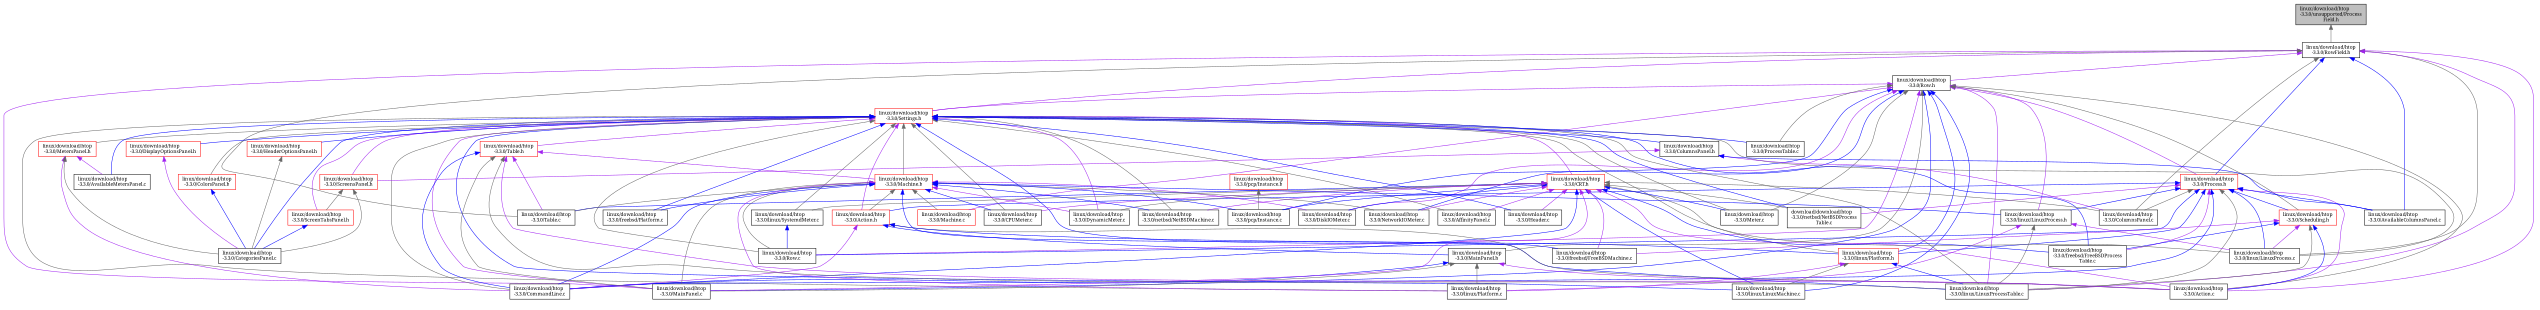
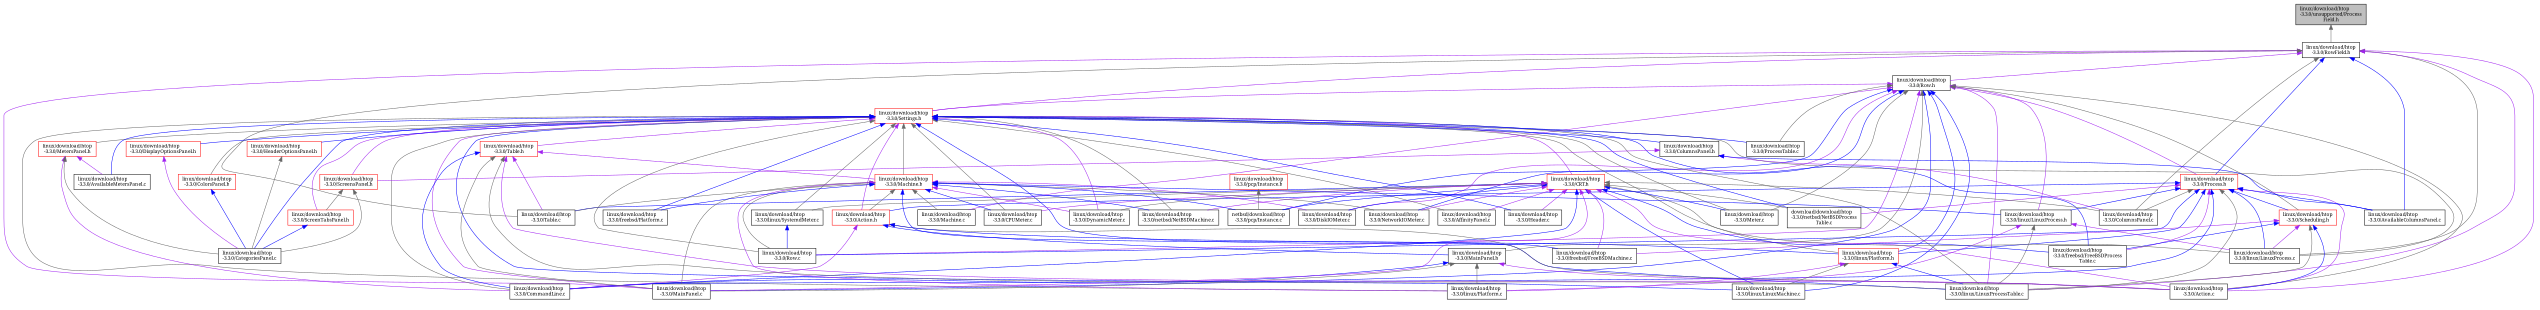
(689, 211) -> none
(946, 218) -> (946, 218)
(1259, 218) -> (1259, 218)
